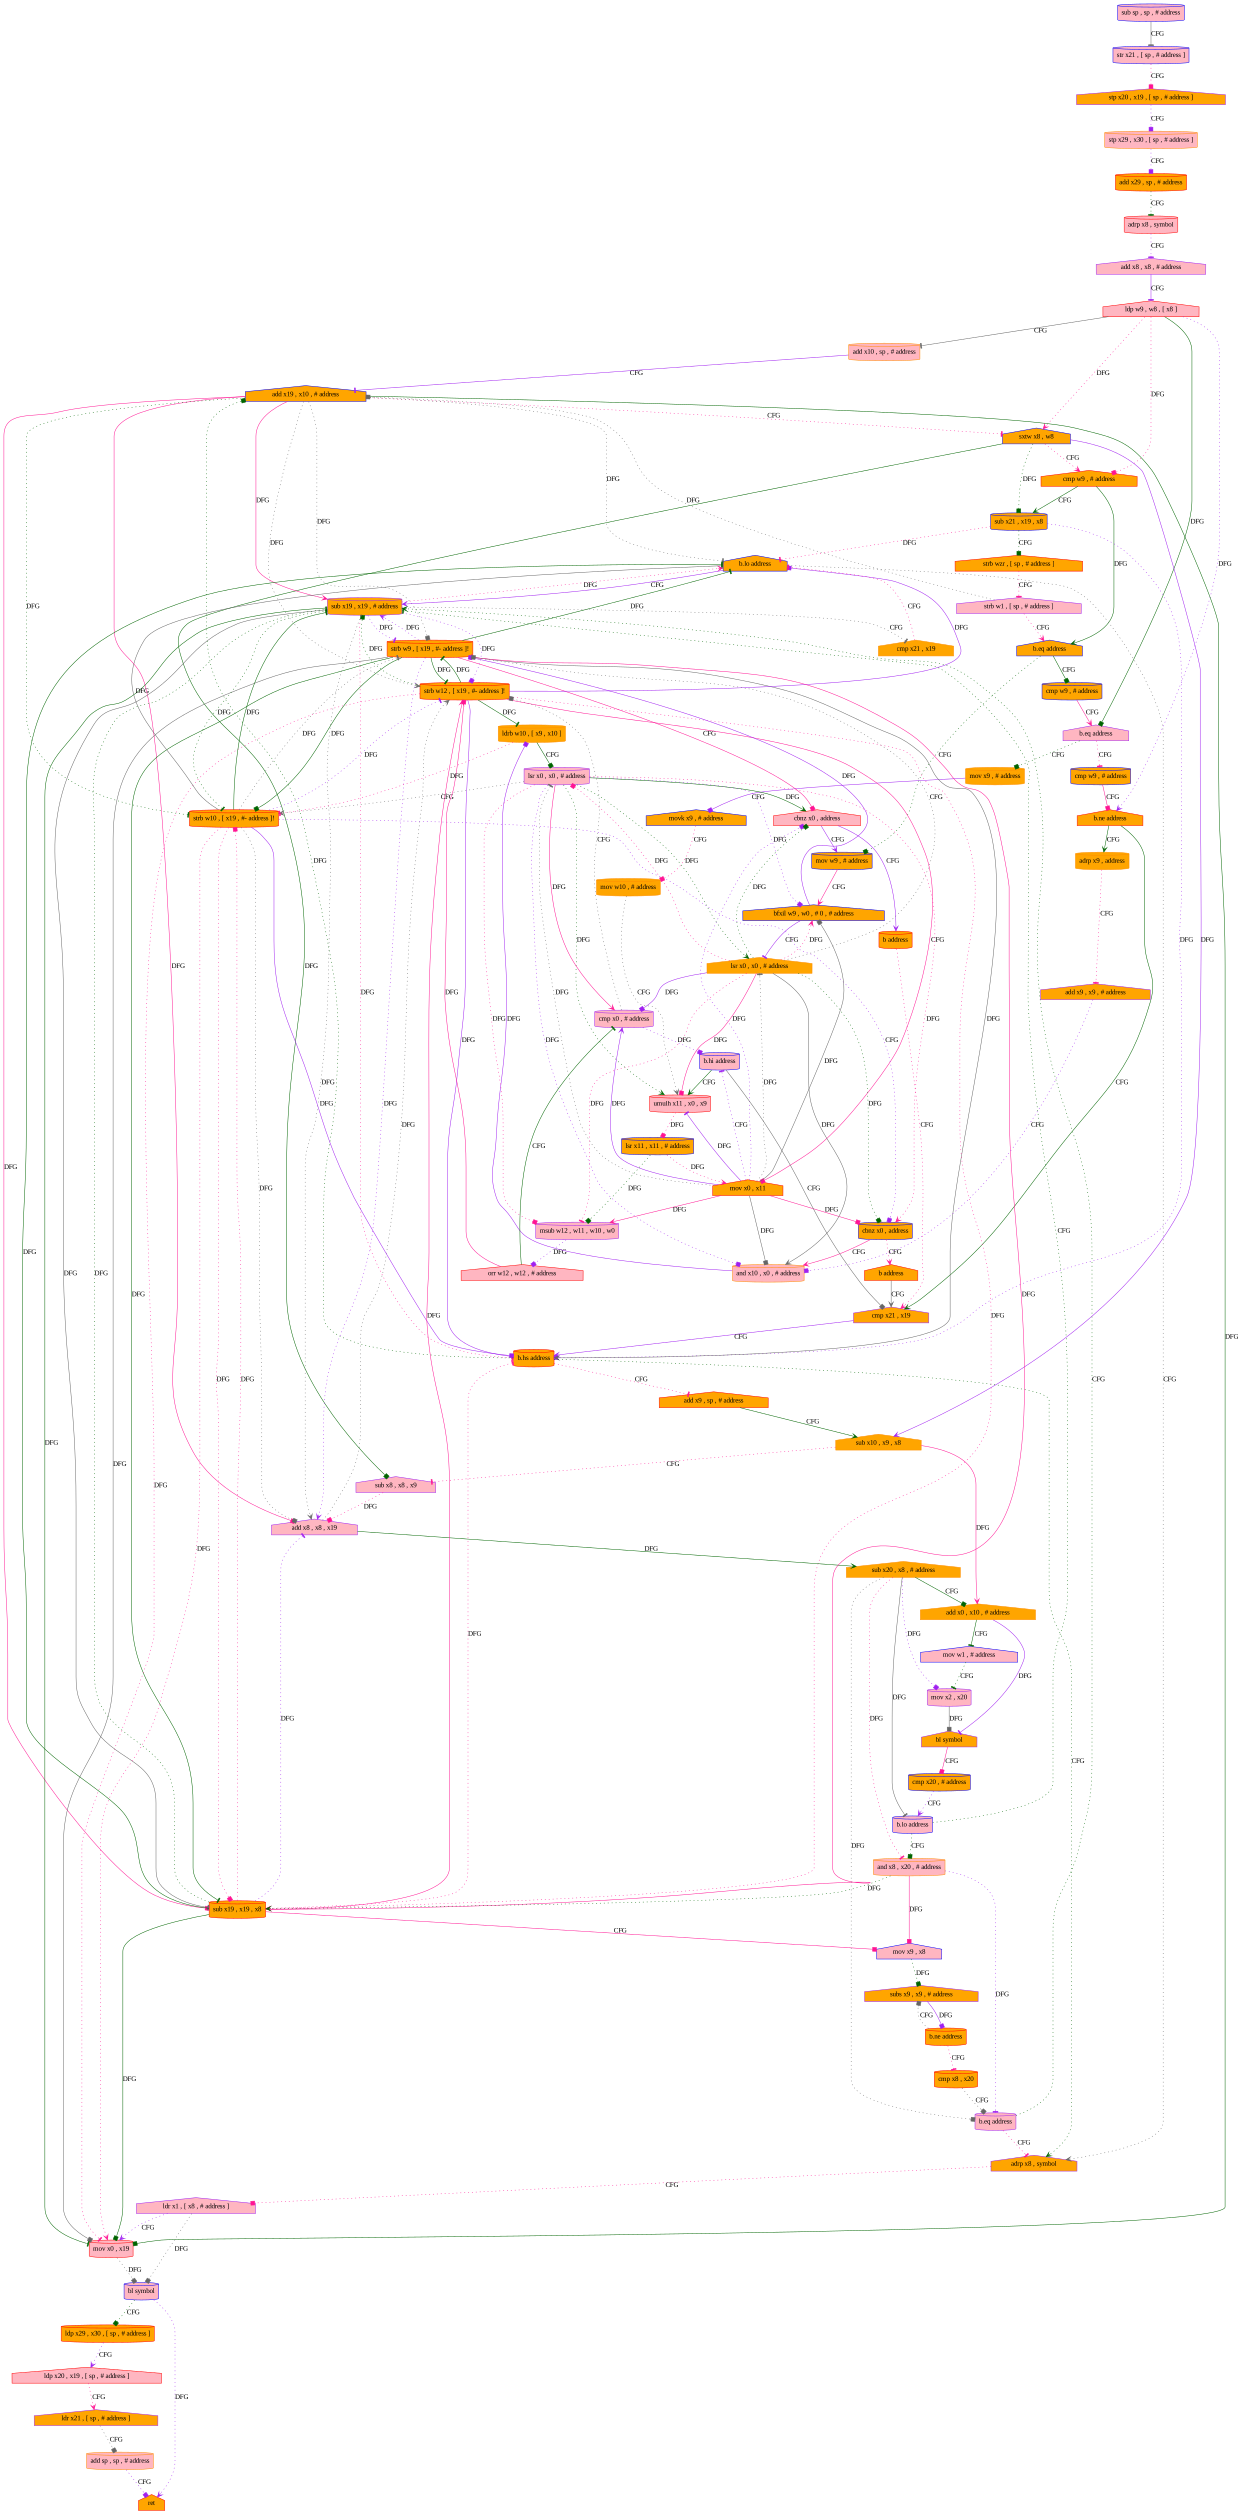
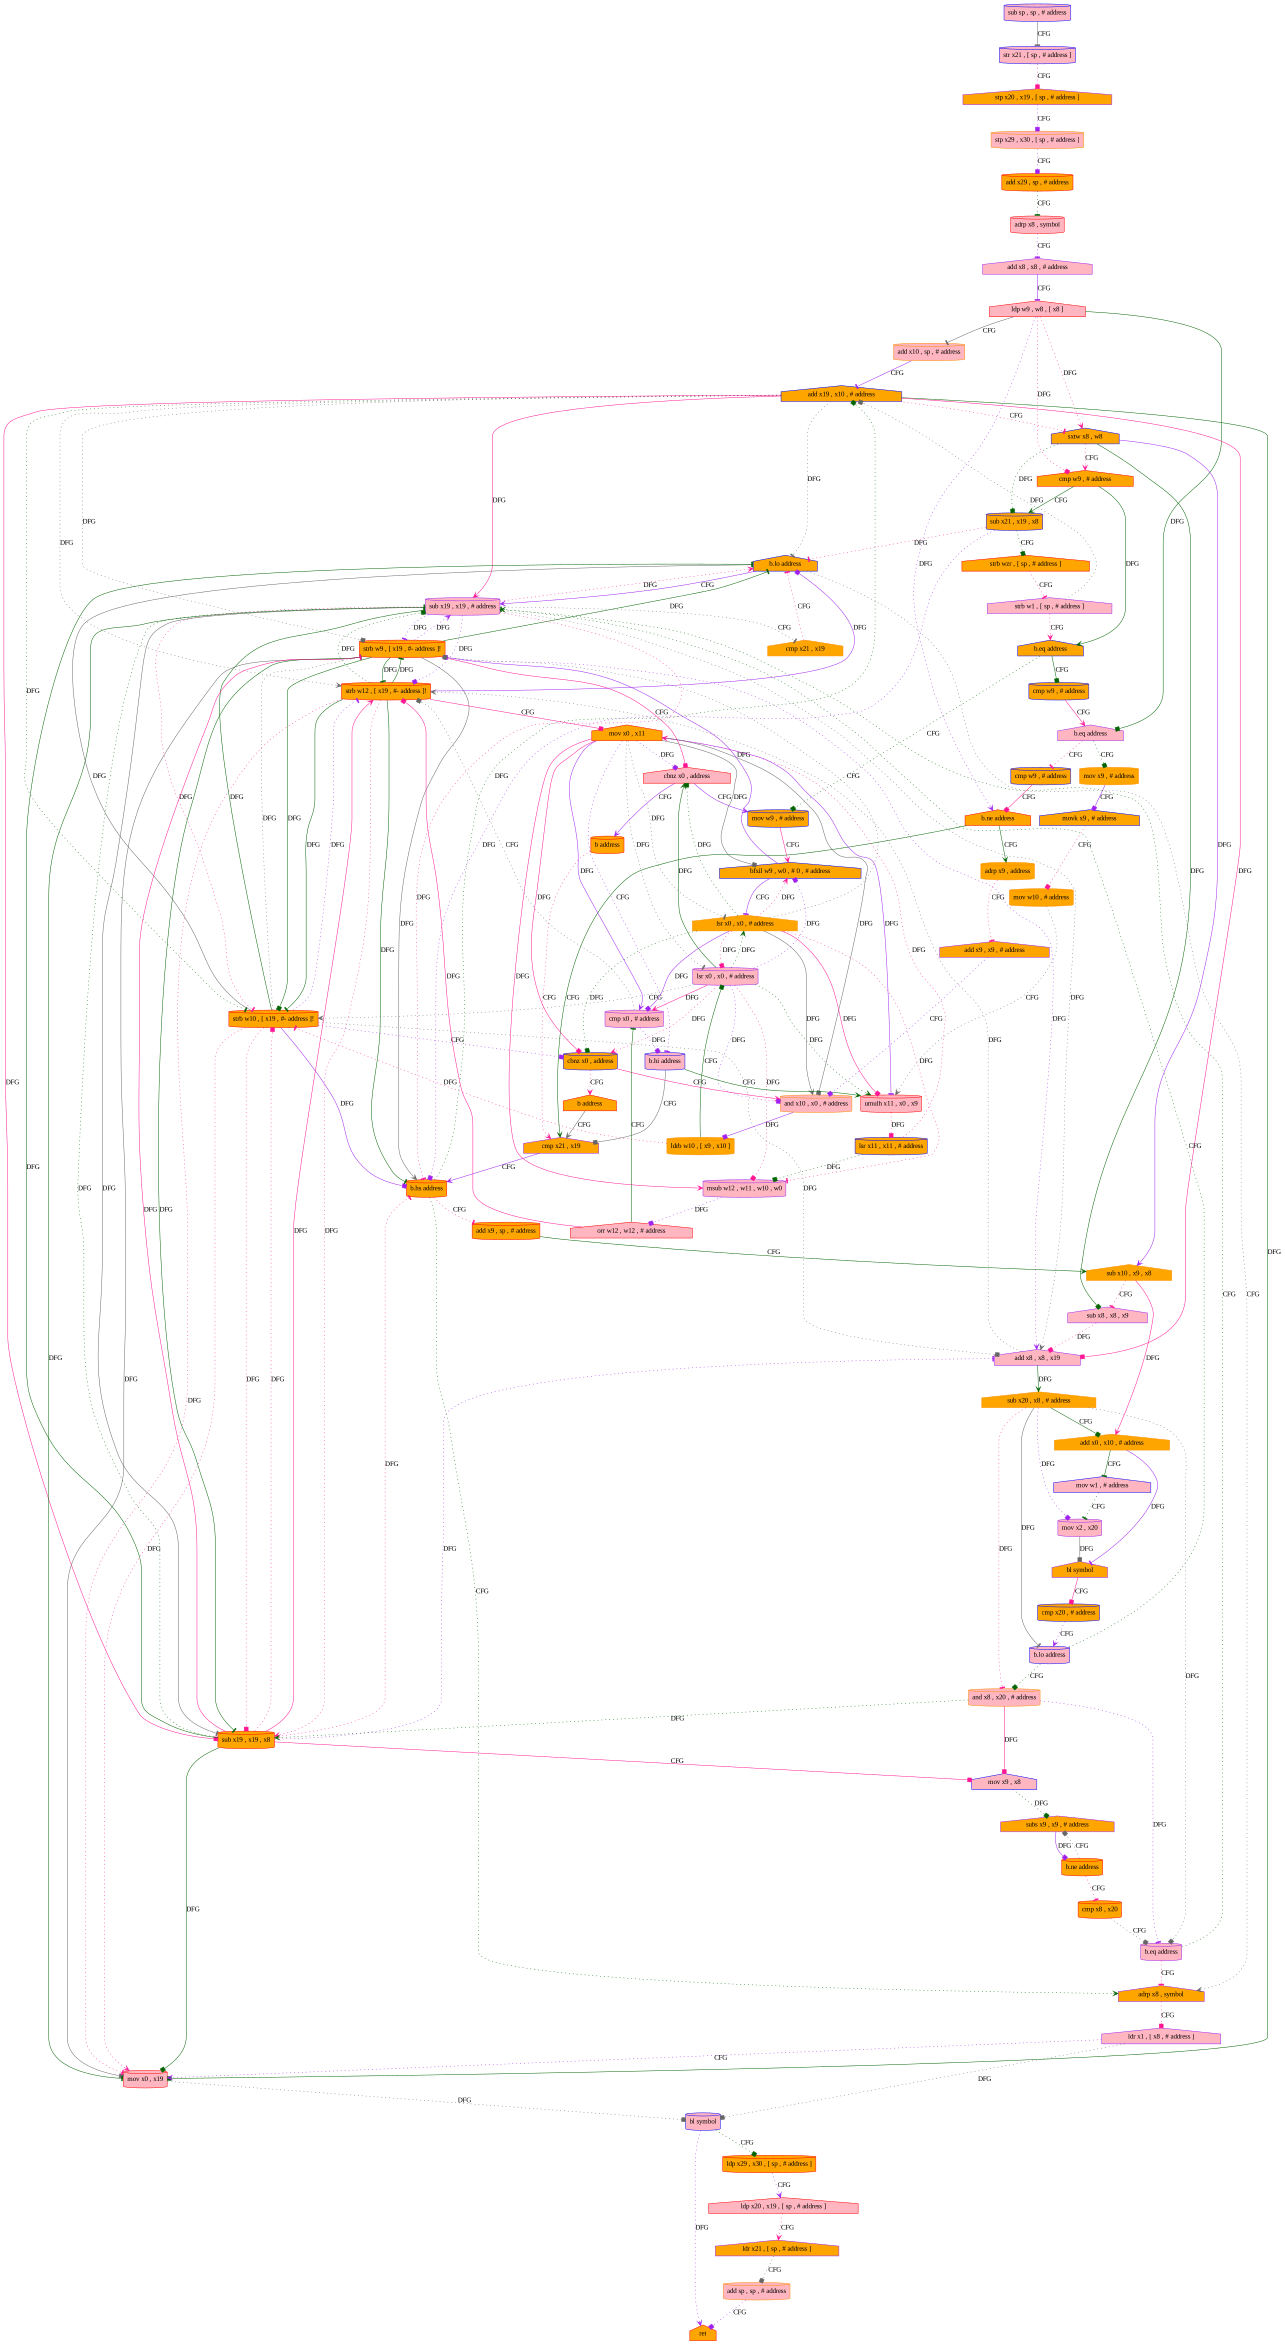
(365, 606) -> (463, 606)
(236, 687) -> (160, 697)
(497, 712) -> (306, 850)
(460, 1049) -> (380, 946)
(714, 1401) -> (506, 1231)
